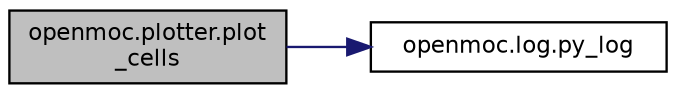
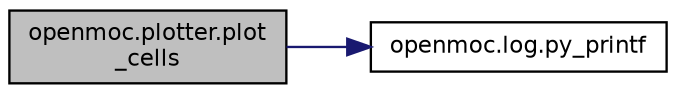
(519, 47) -> (519, 47)
